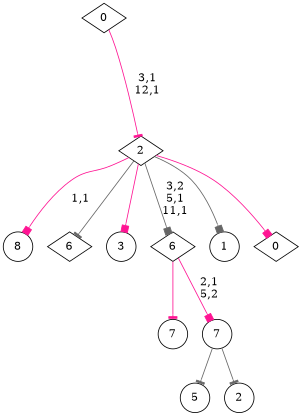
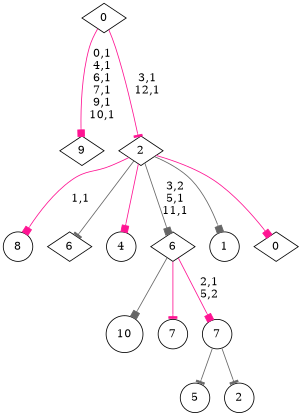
none -> (82, 151)
(121, 247) -> (121, 247)
none -> (125, 334)
